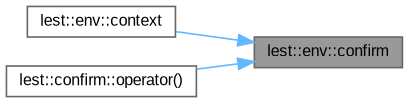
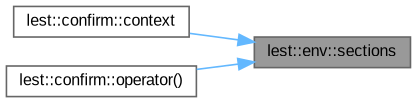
(101, 22) -> (101, 22)
(328, 52) -> (332, 52)
